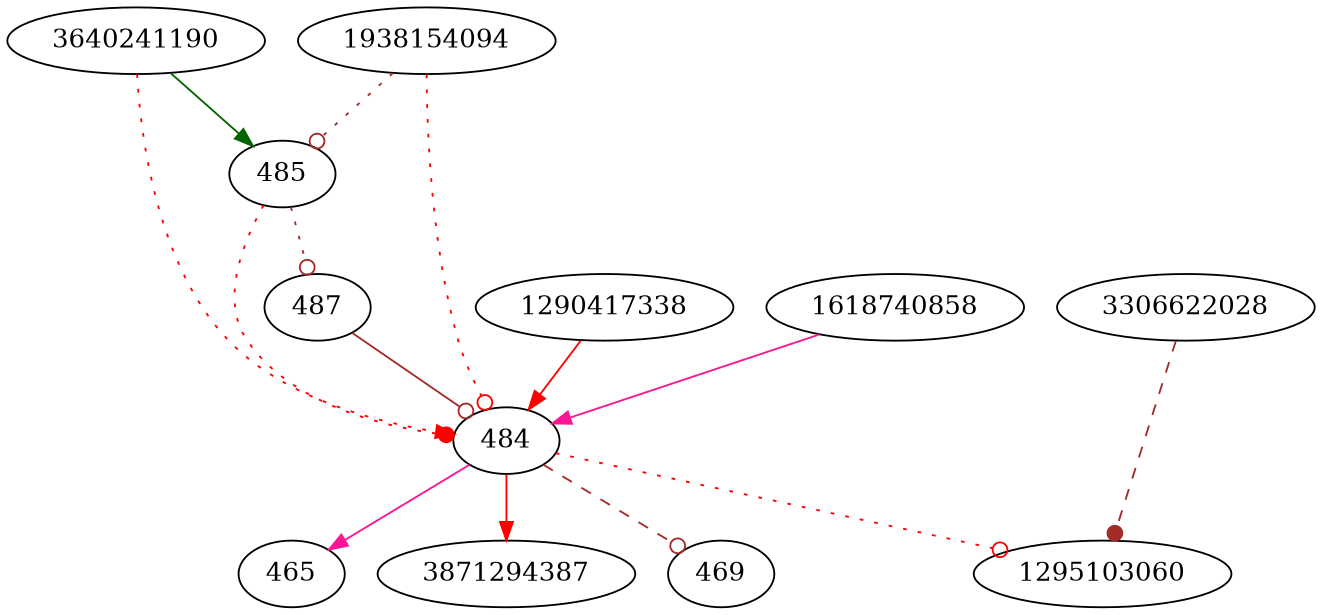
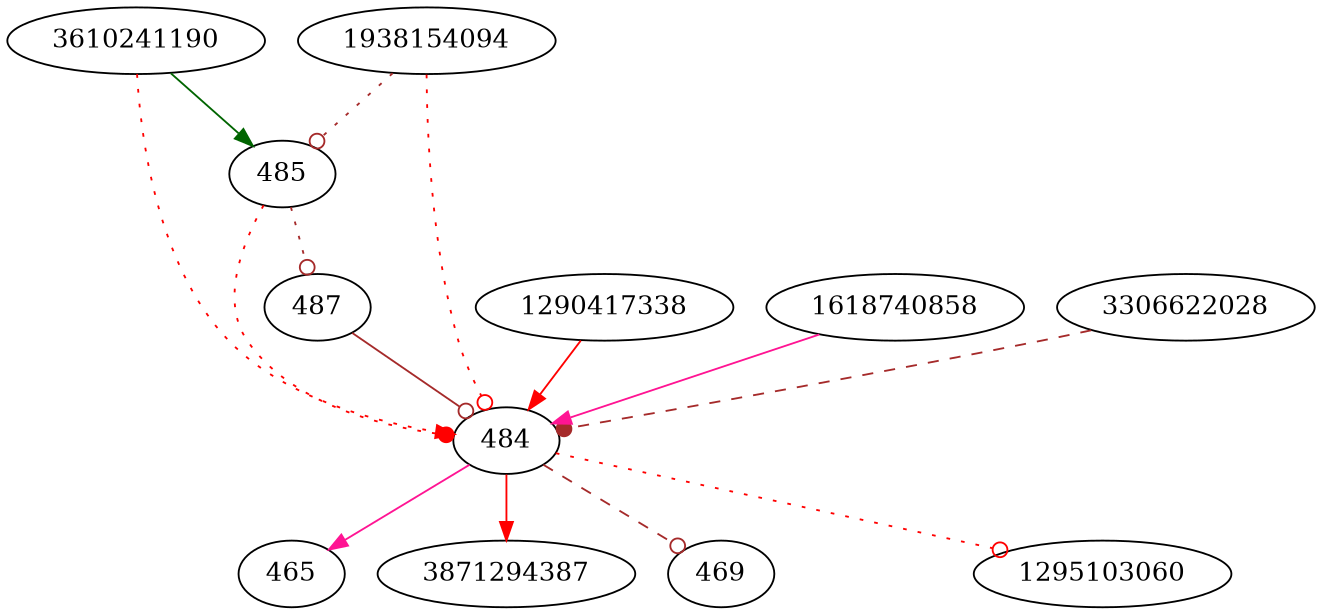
(136, 41) -> (136, 41)
(1147, 433) -> (832, 381)
